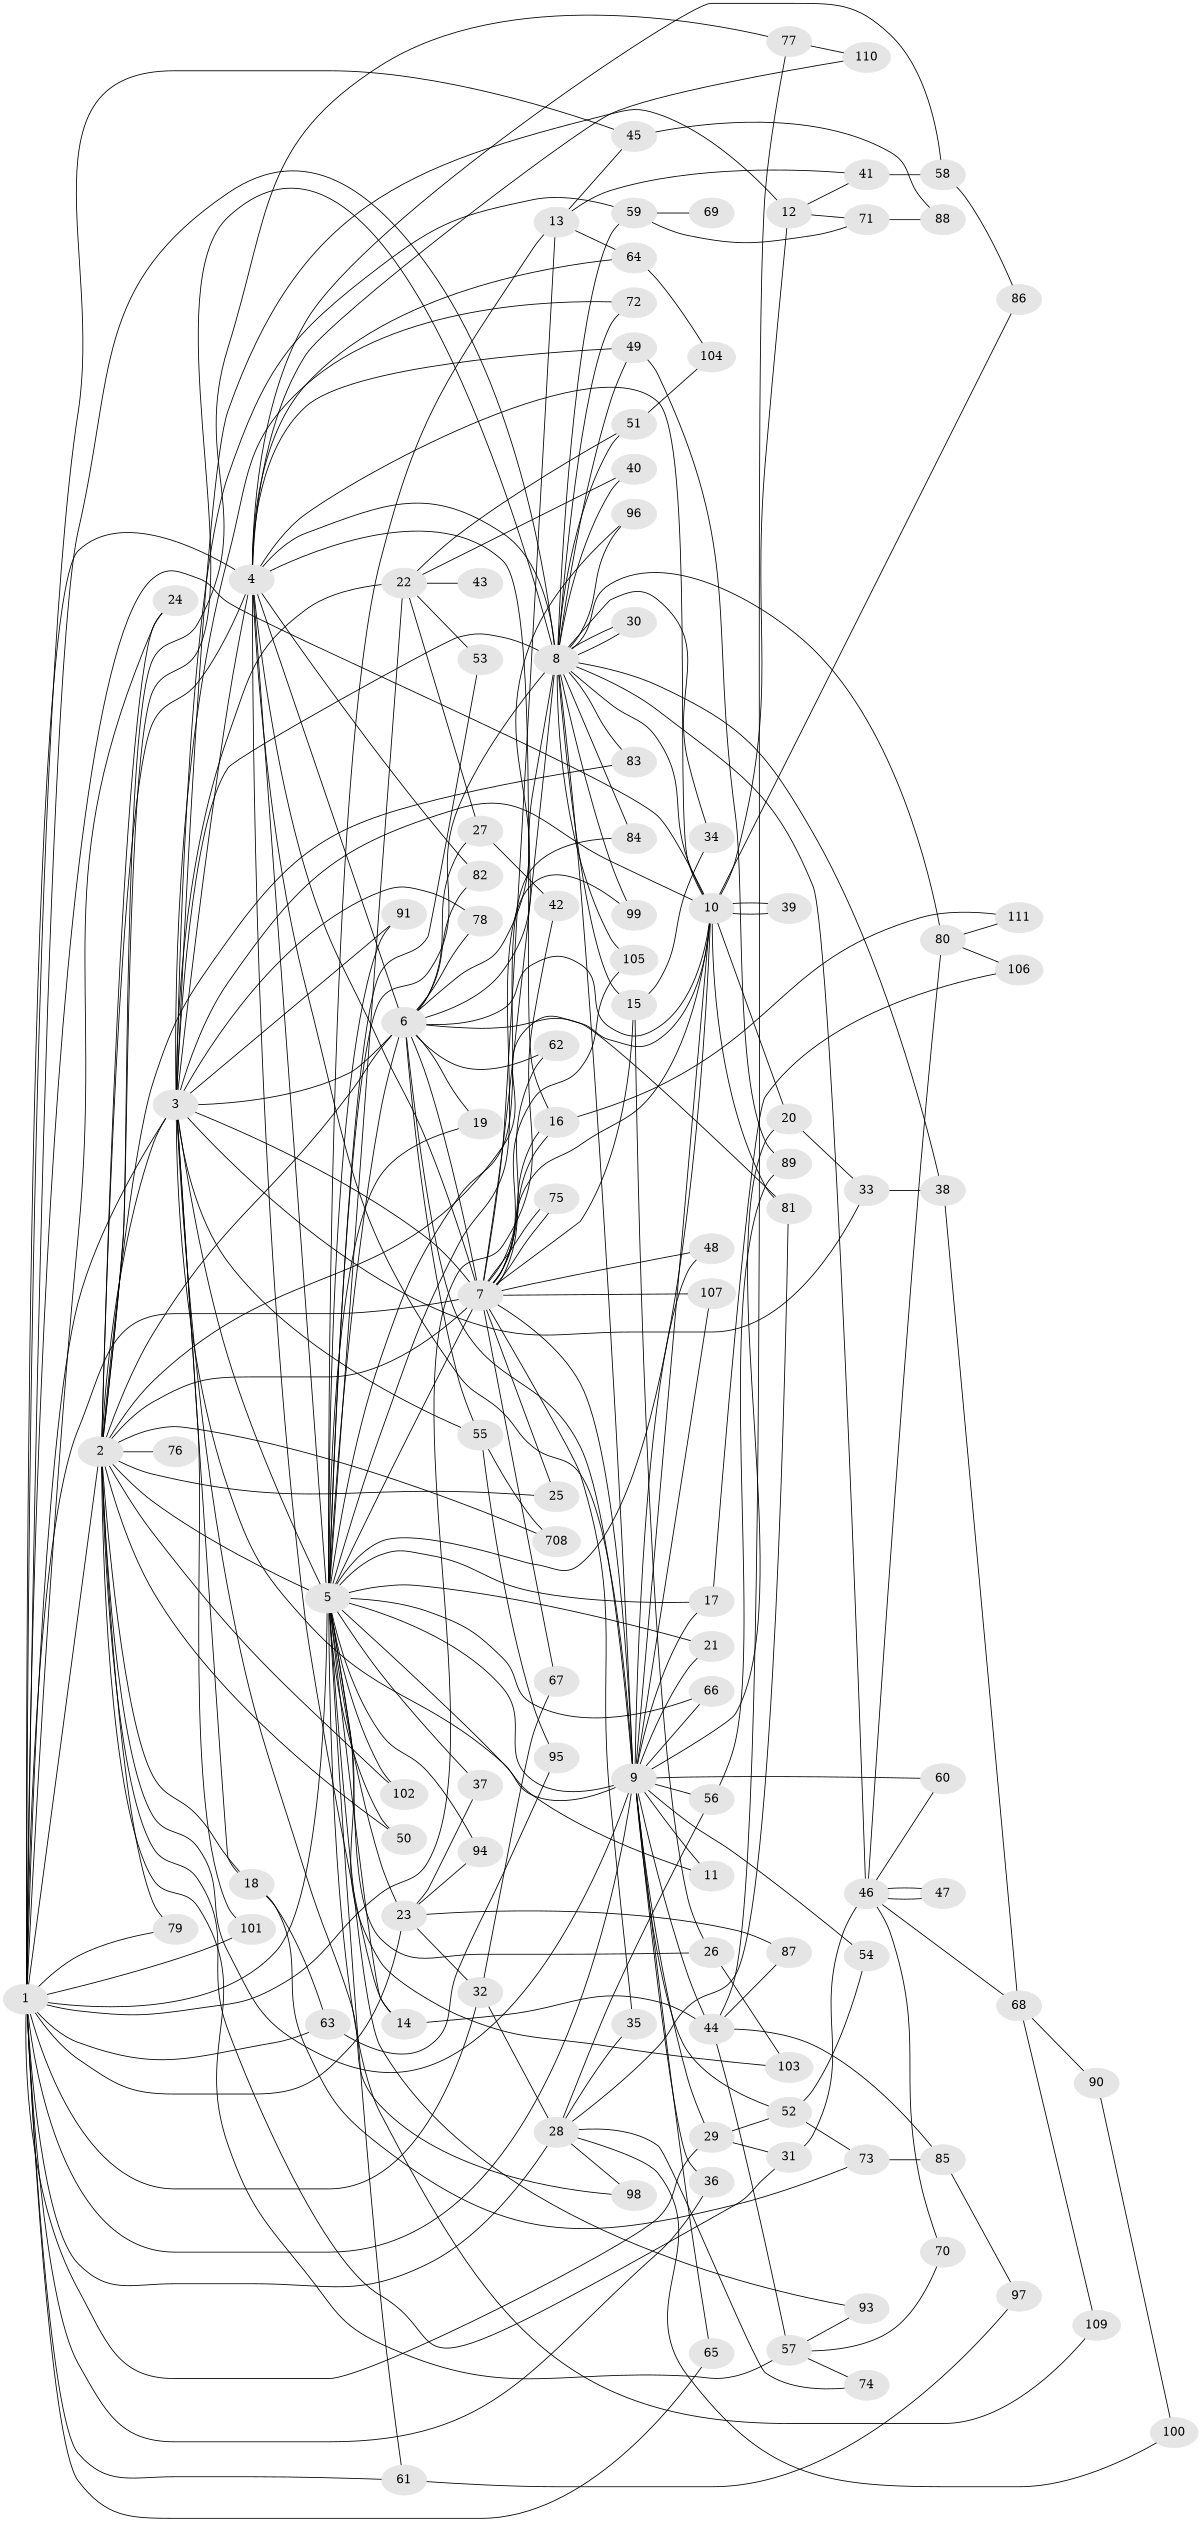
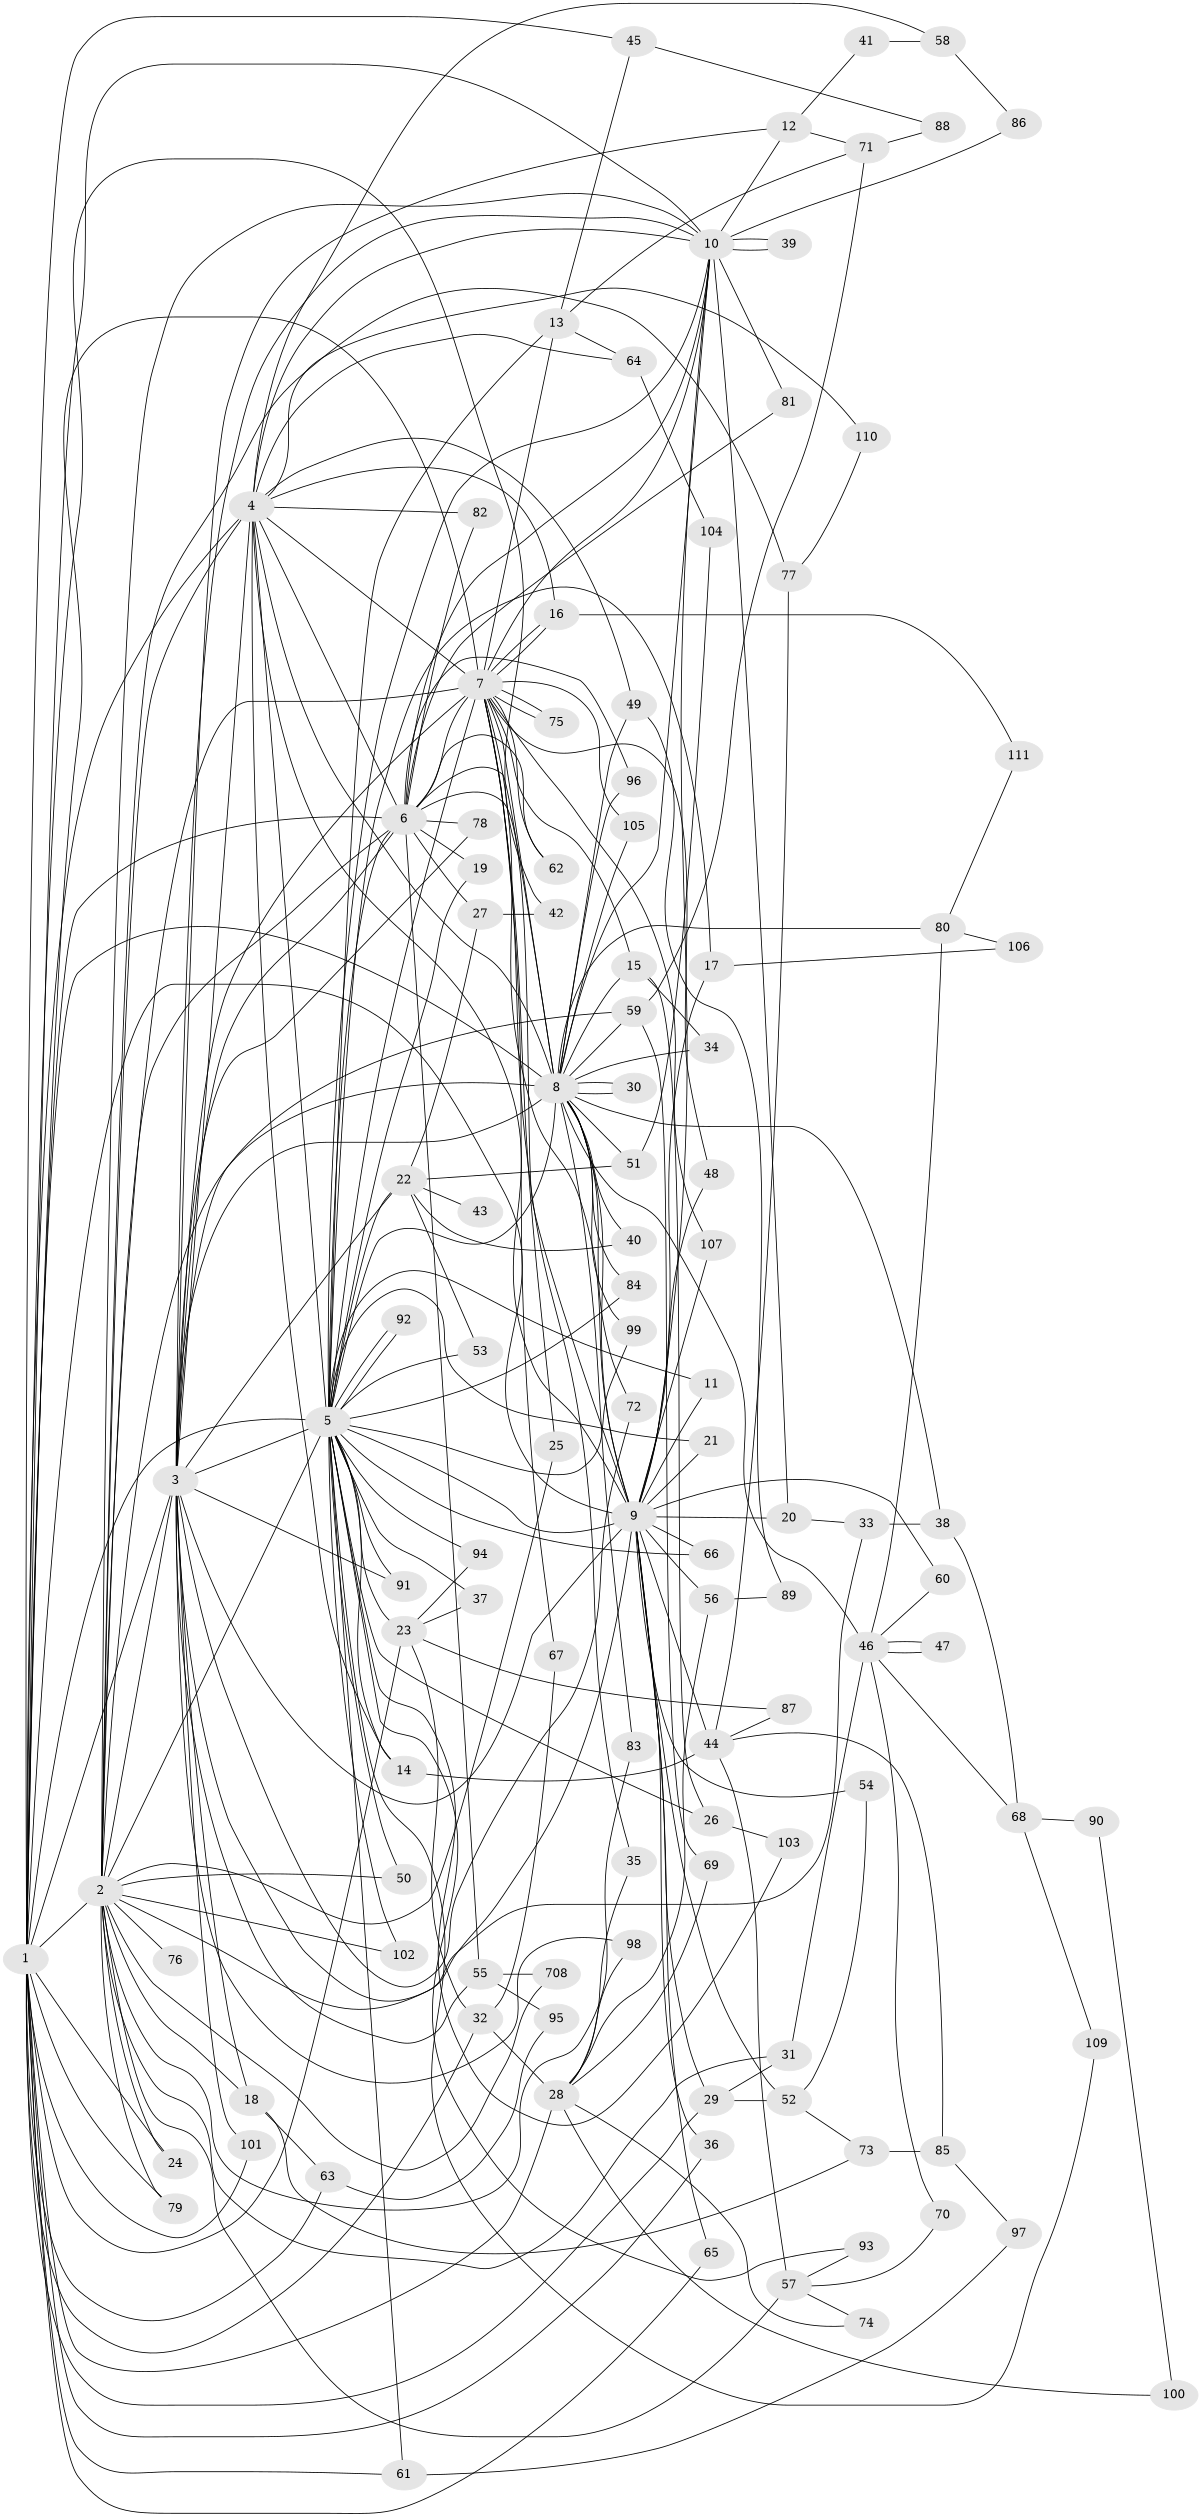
(705, 173) -> (699, 216)
none -> (64, 989)
none -> (404, 1320)
(770, 1712) -> (657, 2002)
